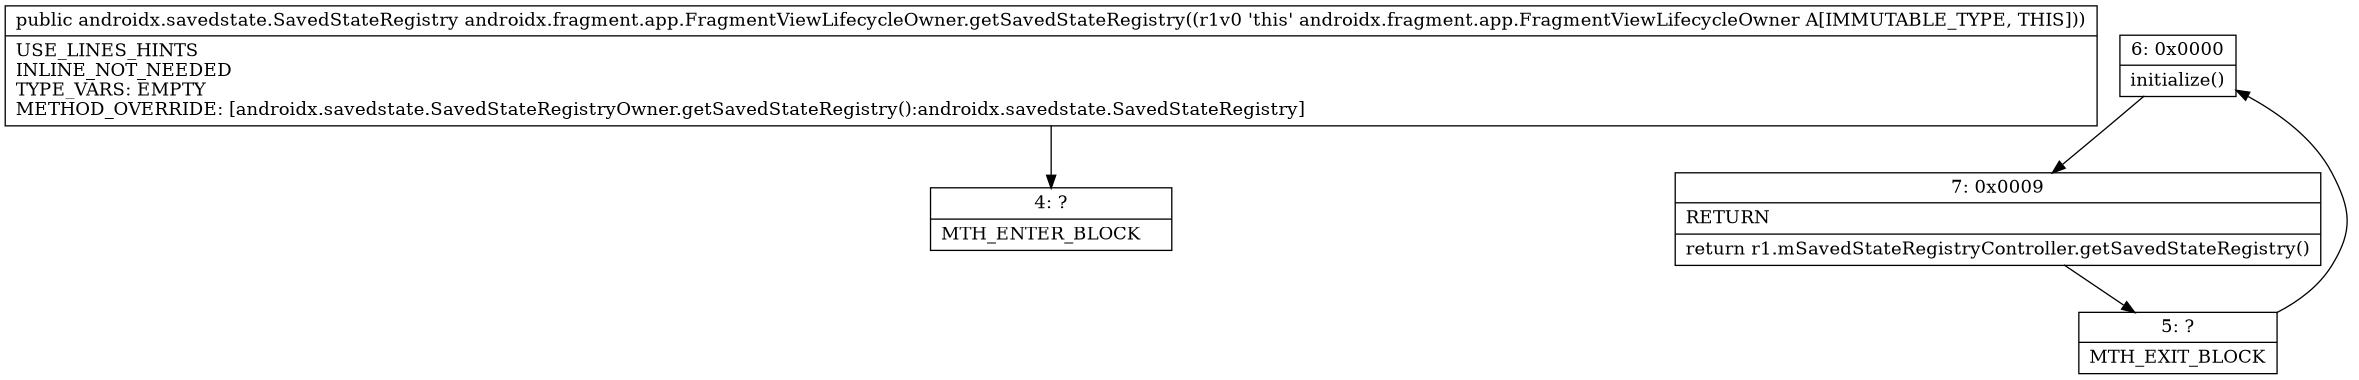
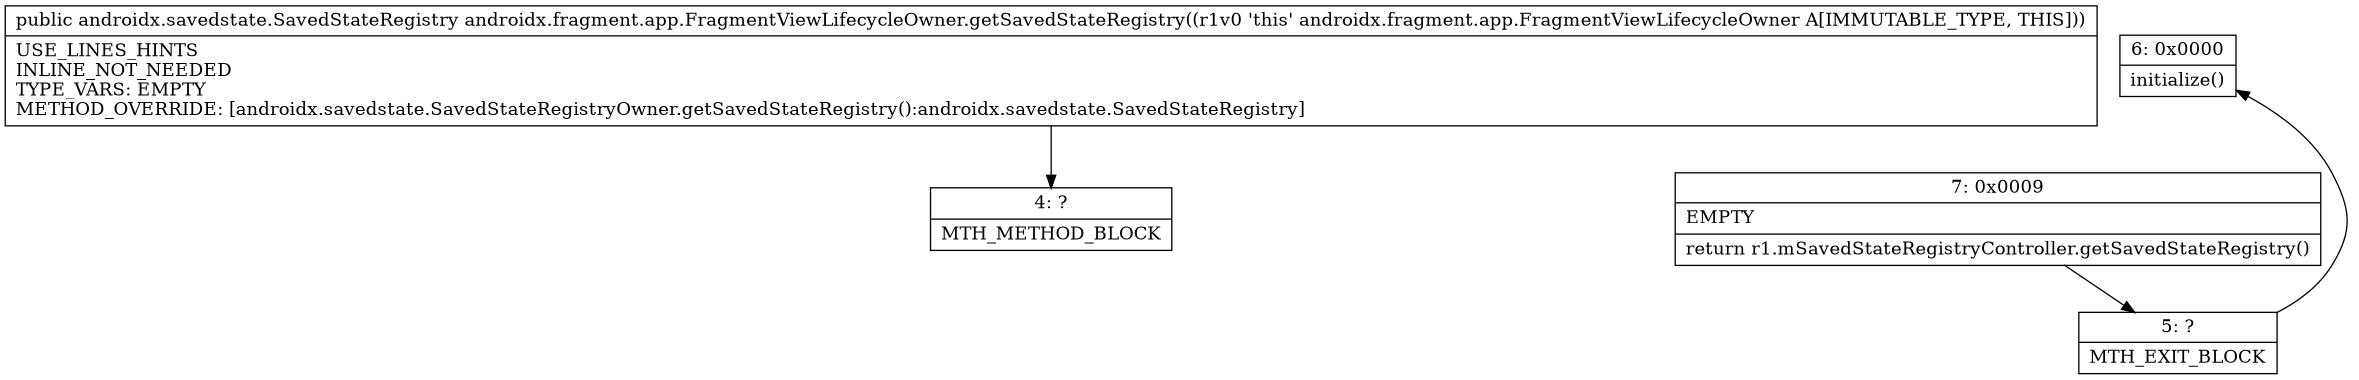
(2104, 130) -> none
(1728, 218) -> (1720, 218)
(1041, 234) -> (1051, 234)
